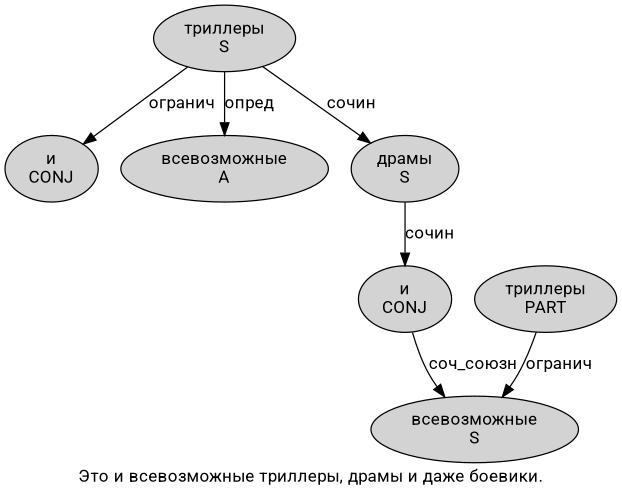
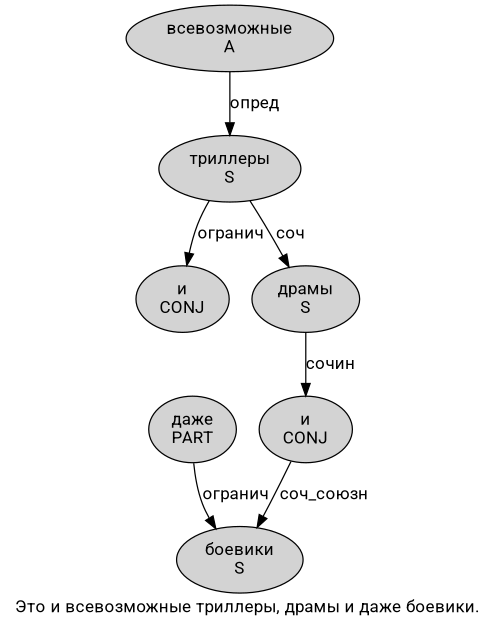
(225, 97) -> (230, 97)
(352, 104) -> (291, 234)
(546, 299) -> (193, 429)
(475, 429) -> (240, 560)
